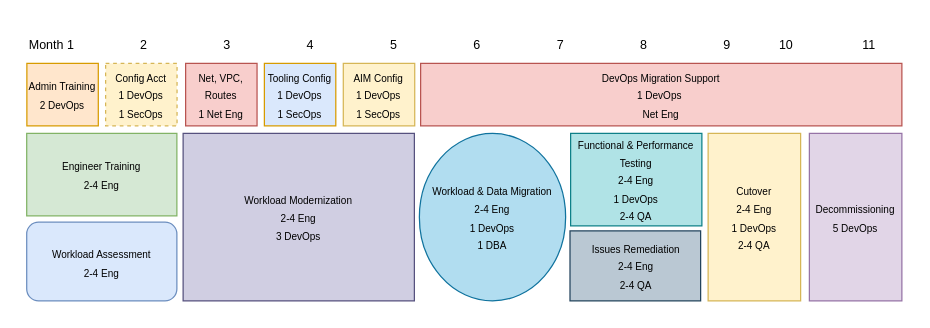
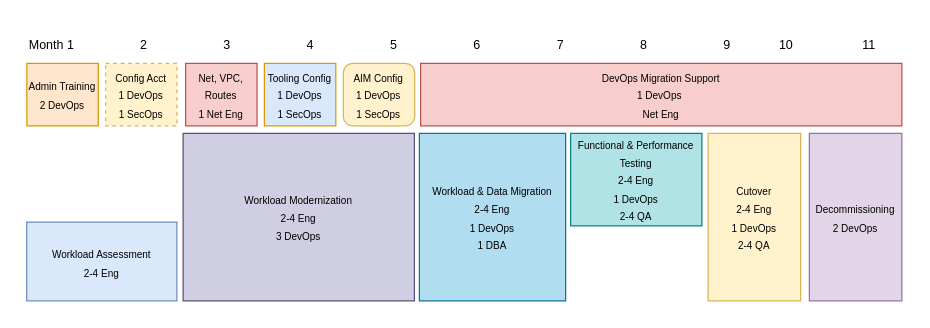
(379, 94) -> (379, 94)
(102, 174) -> none
(493, 217) -> (493, 217)
(856, 217) -> (856, 217)
(102, 261) -> (102, 261)
(635, 266) -> none
